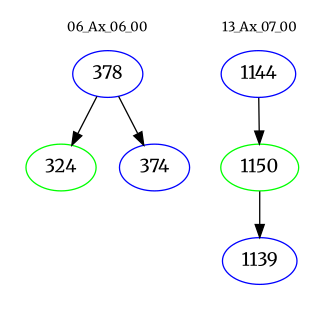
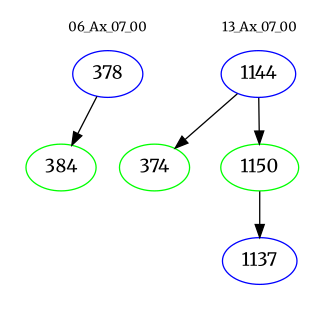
(108, 28) -> (108, 28)
(128, 115) -> (219, 110)
(61, 168) -> (61, 168)
(155, 168) -> (155, 168)
(260, 261) -> (260, 261)
